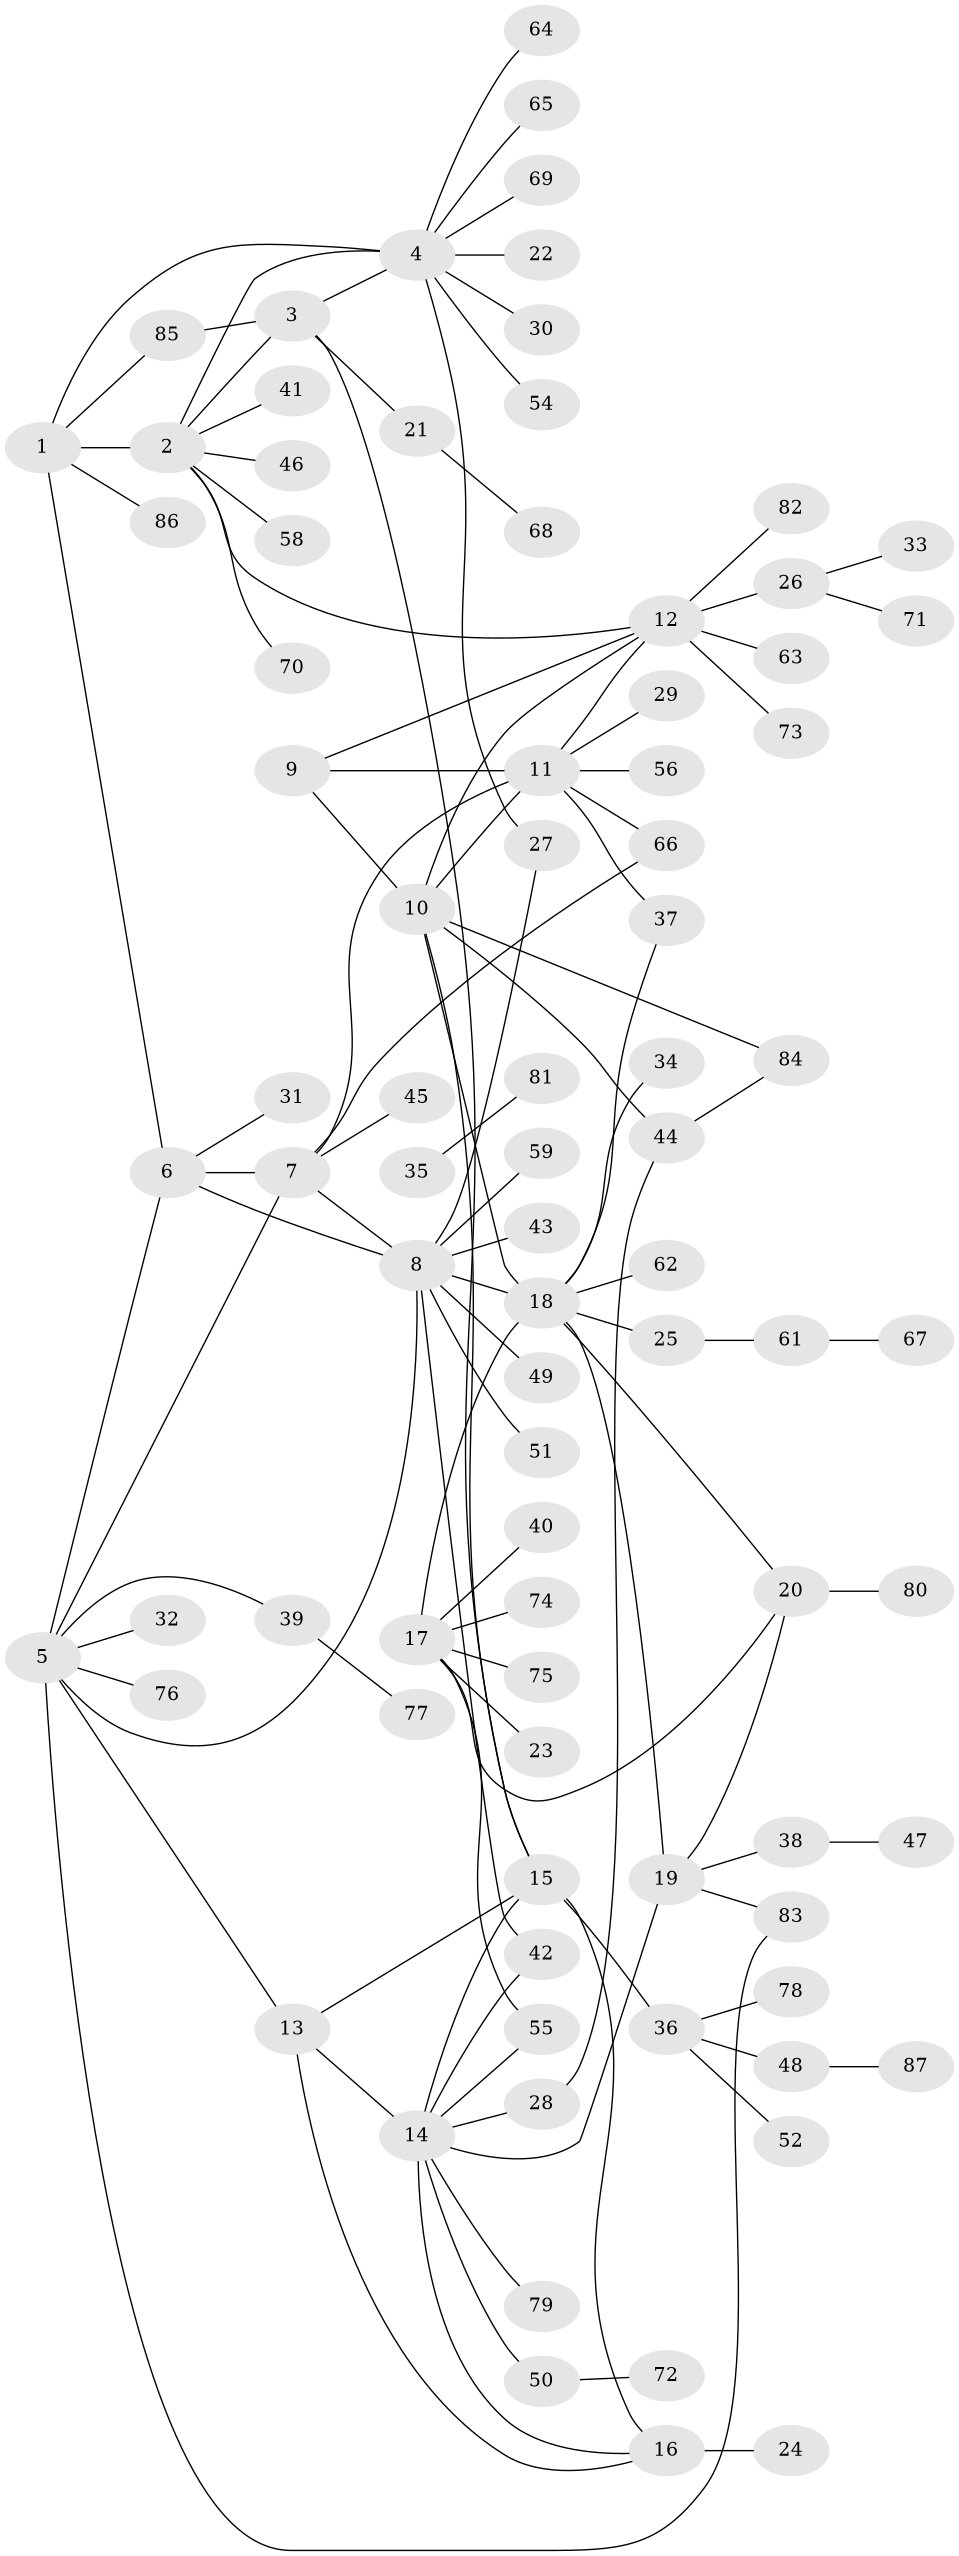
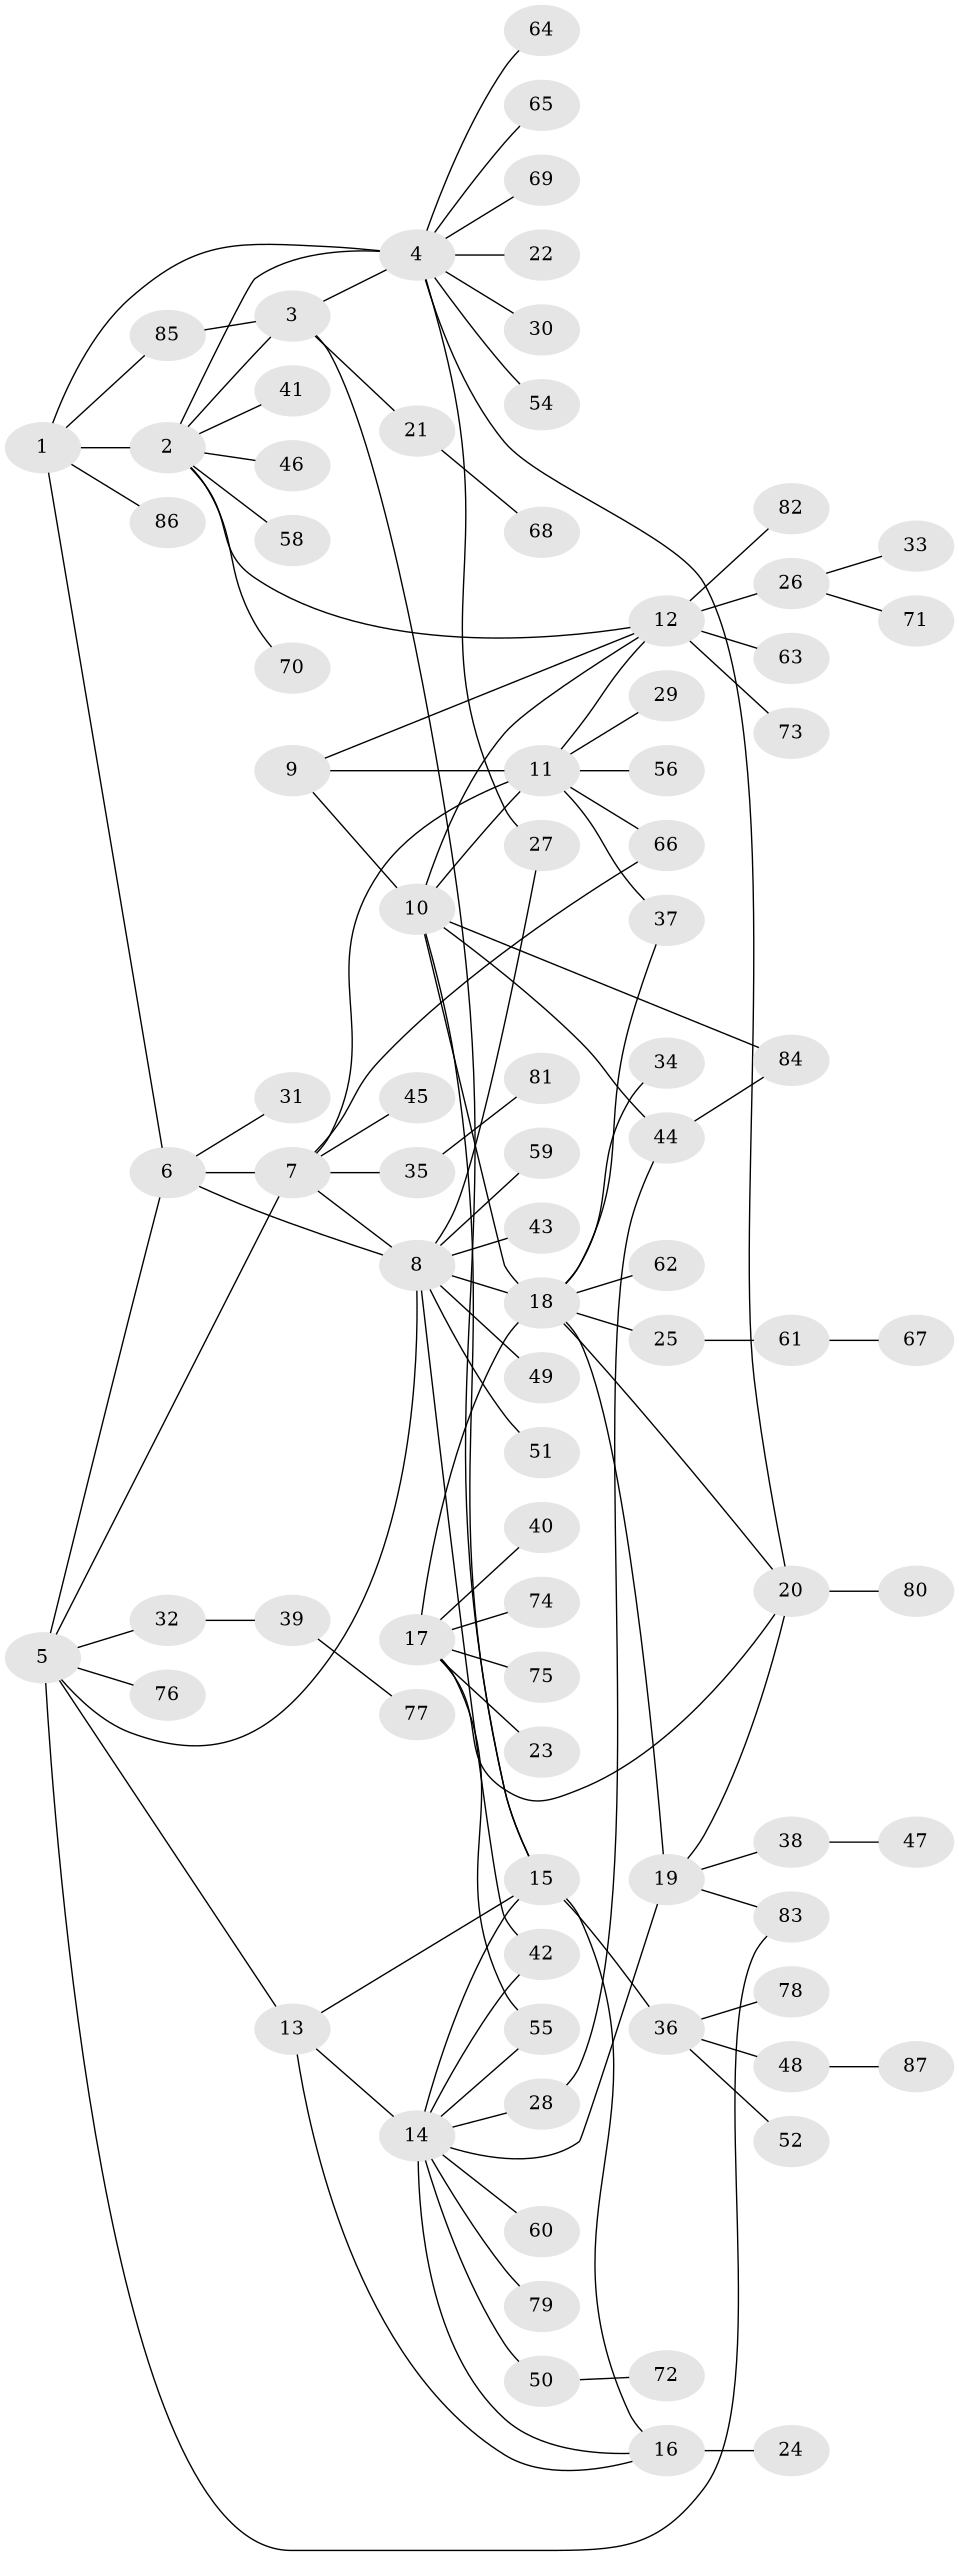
none -> (752, 859)
none -> (355, 1173)
(155, 1578) -> (230, 1620)
none -> (542, 2232)
